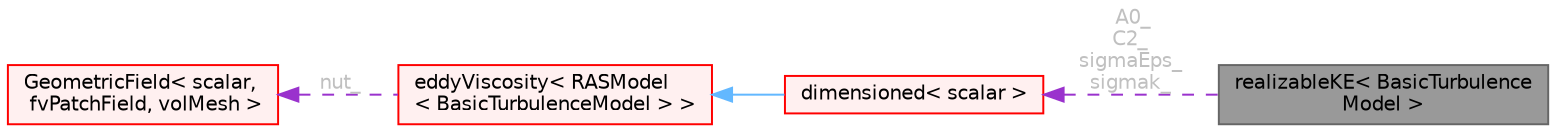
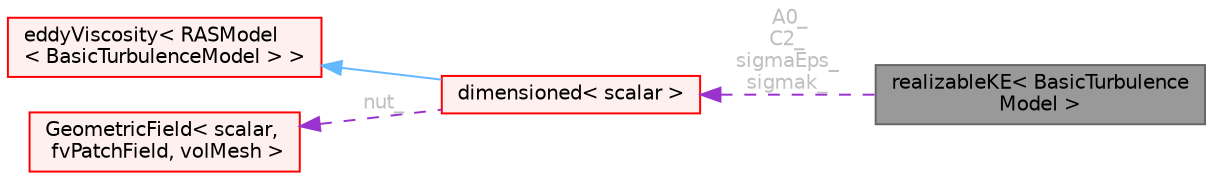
(348, 95) -> (381, 117)
